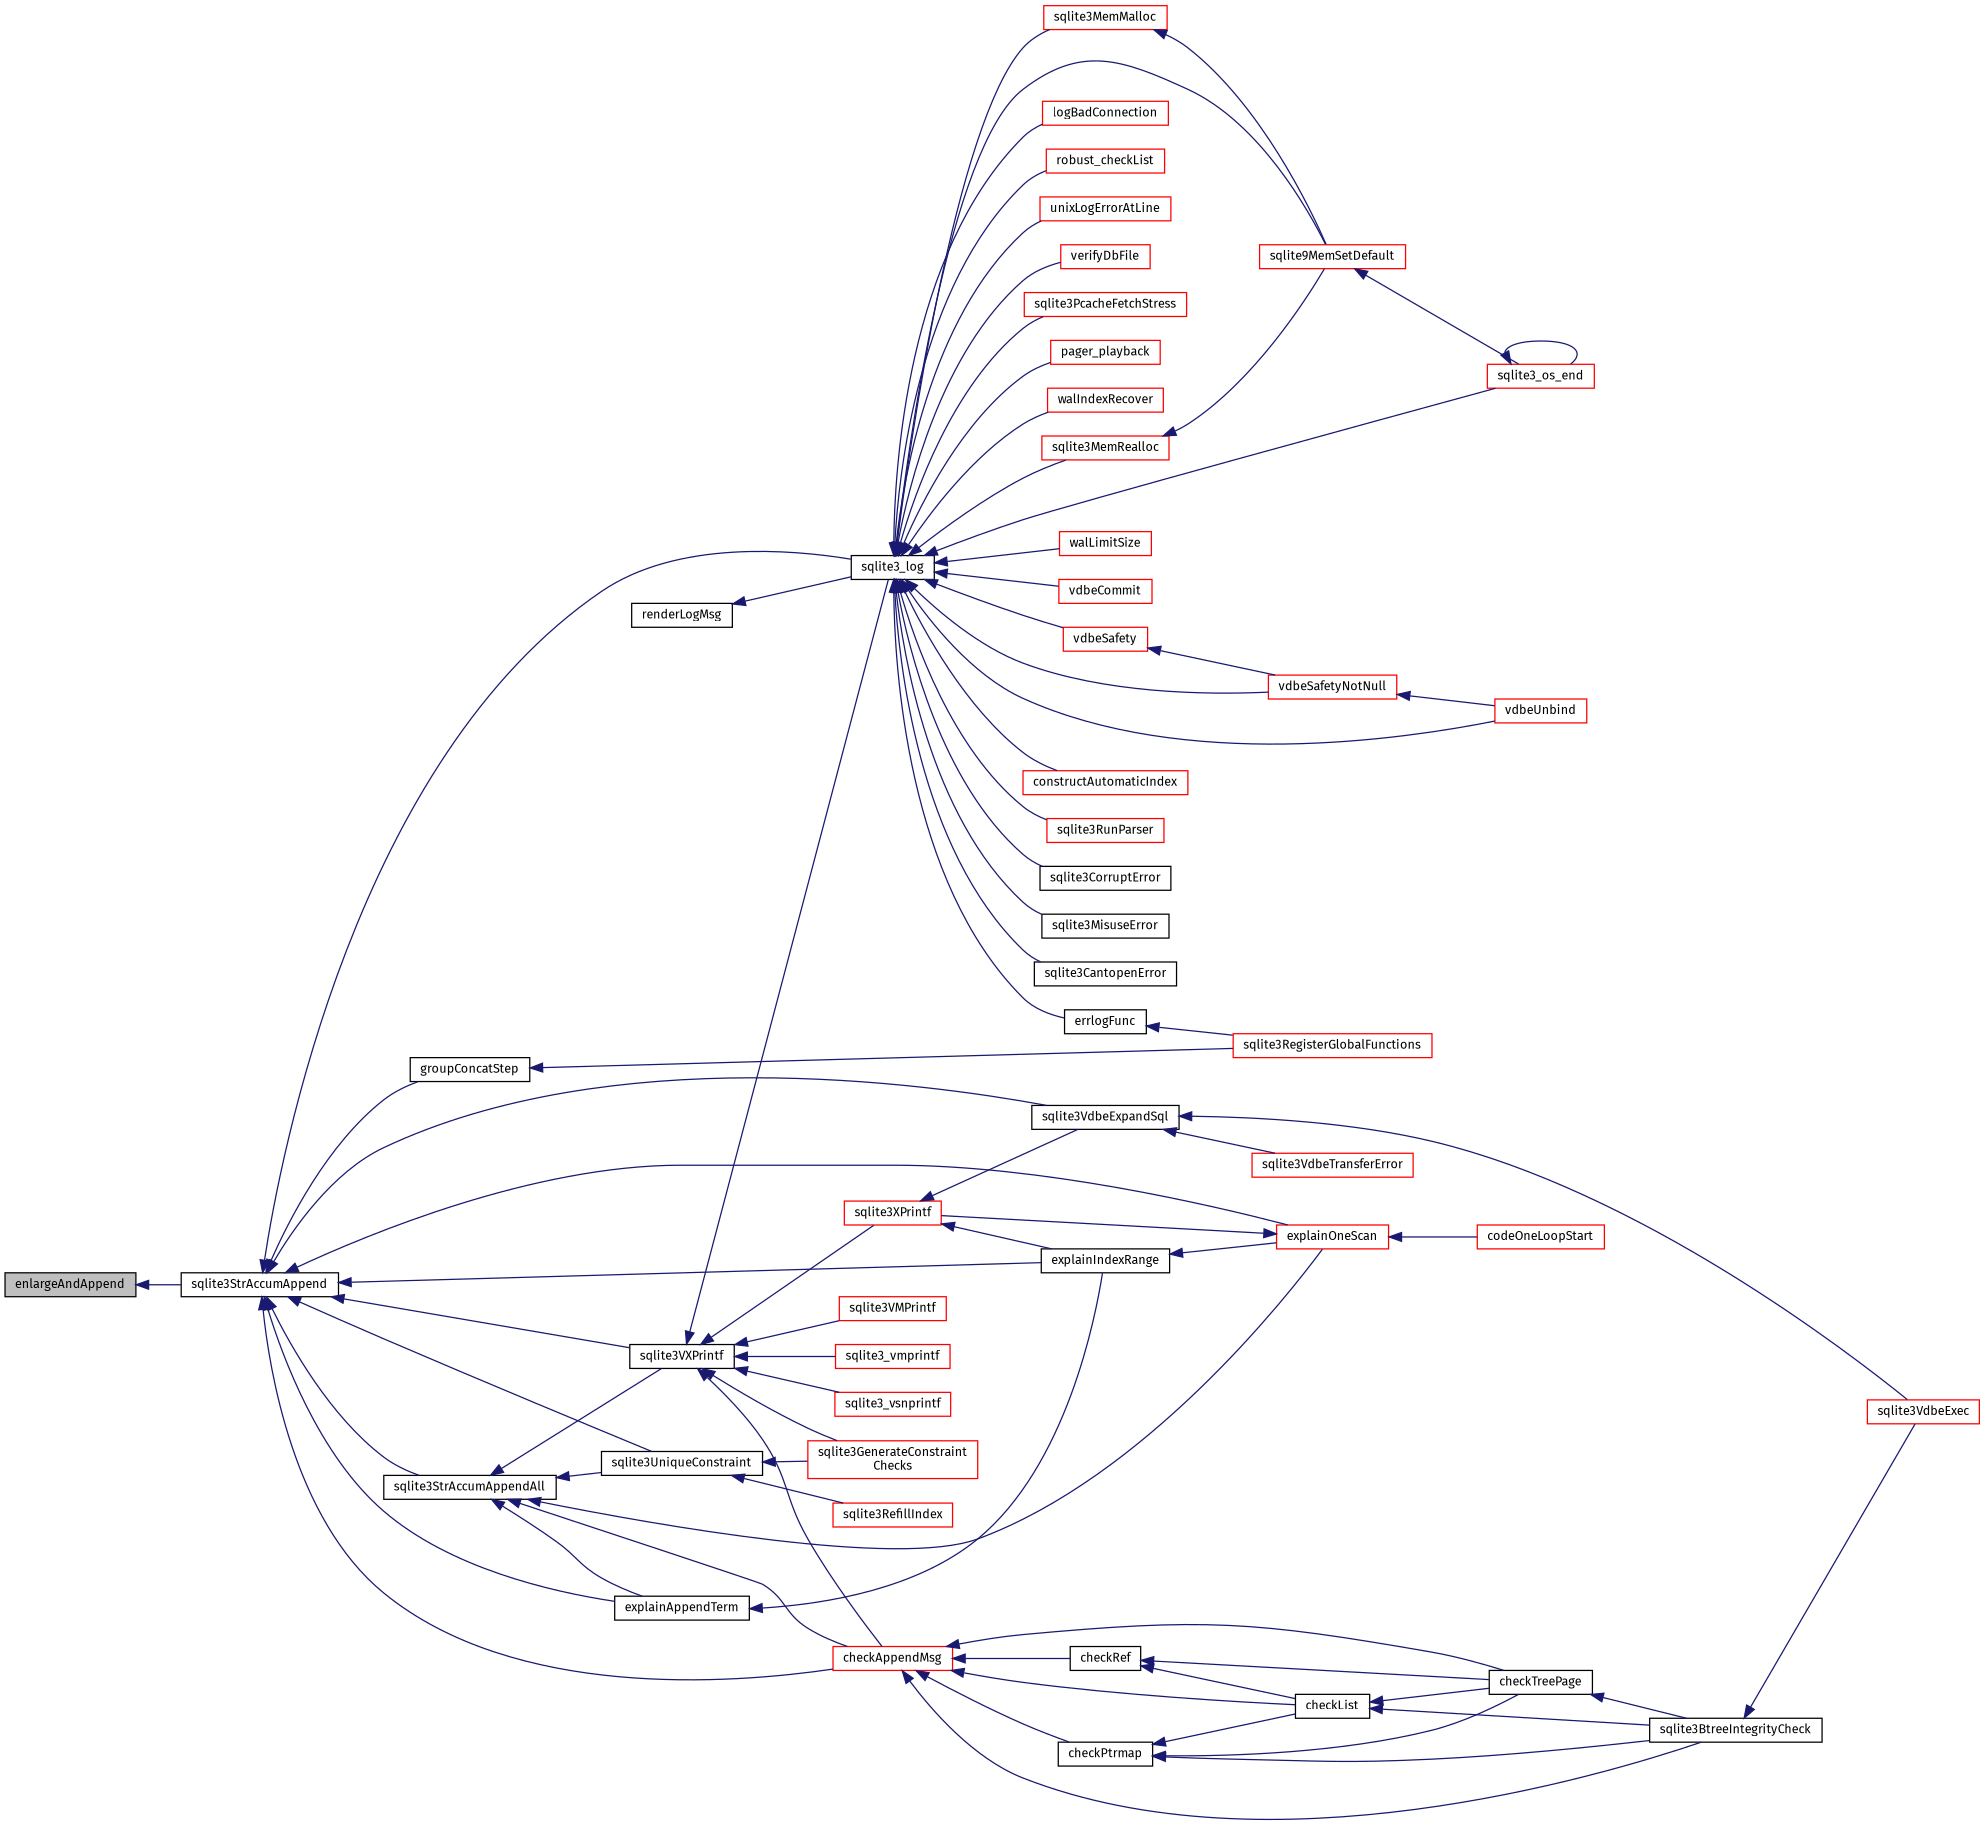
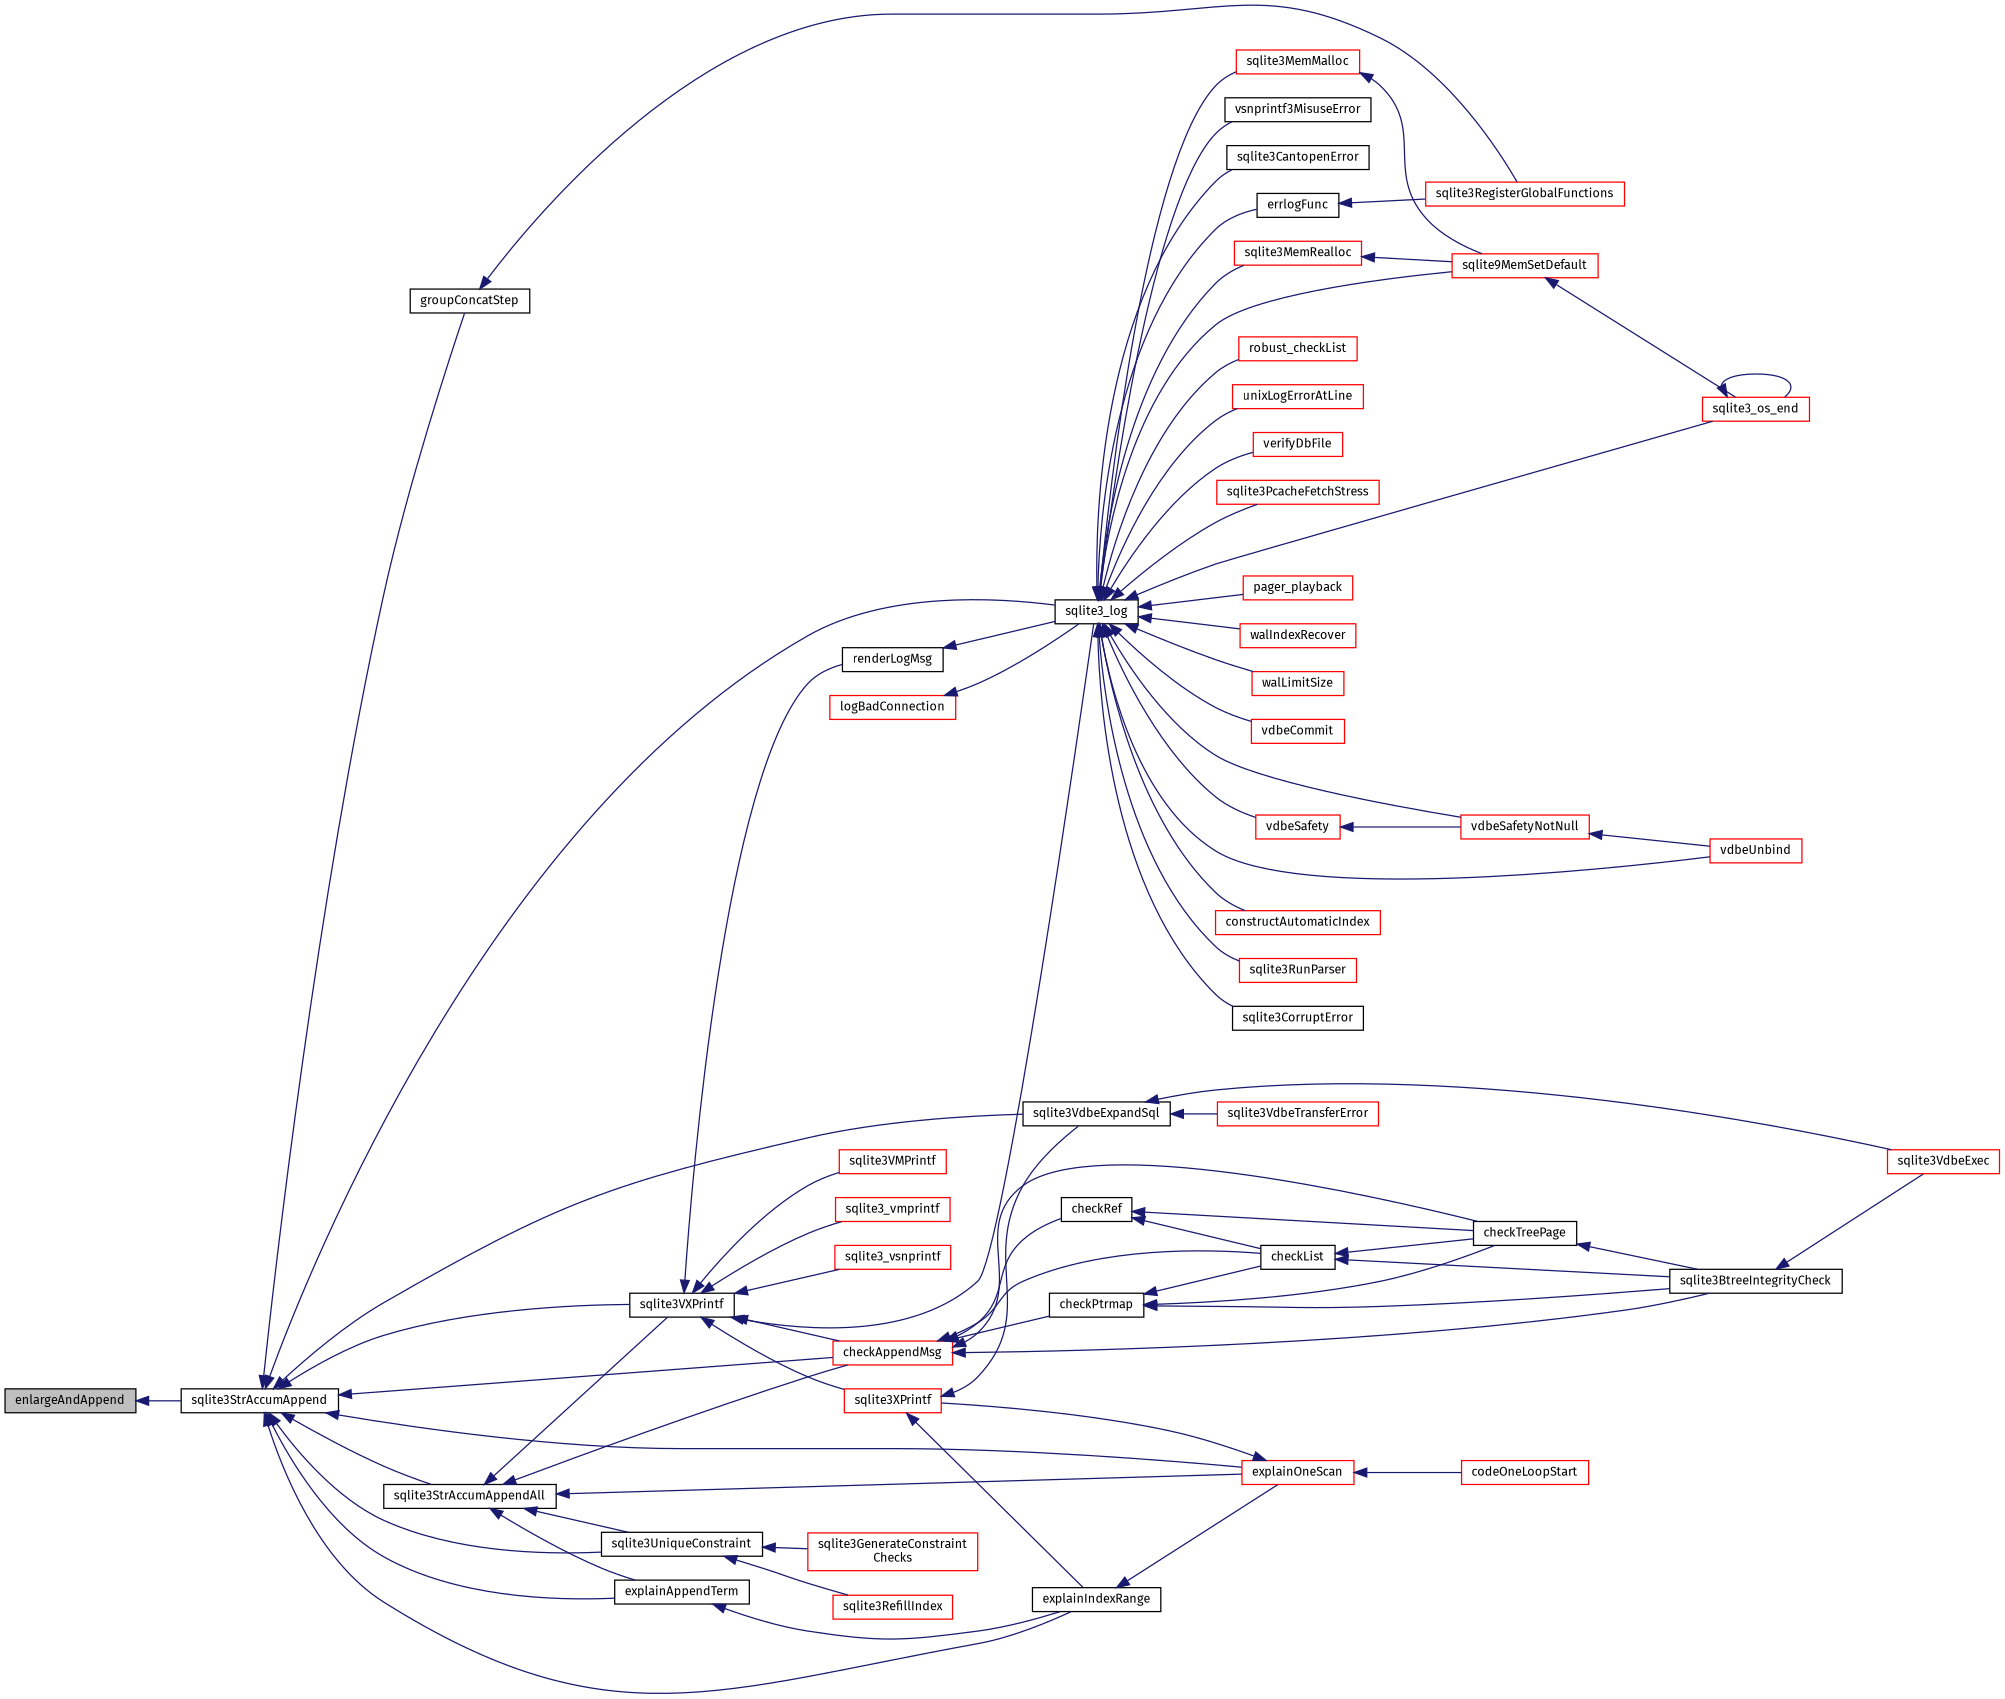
(923, 327) -> (1020, 662)
(1105, 926) -> (1298, 110)
(774, 1411) -> (722, 955)
